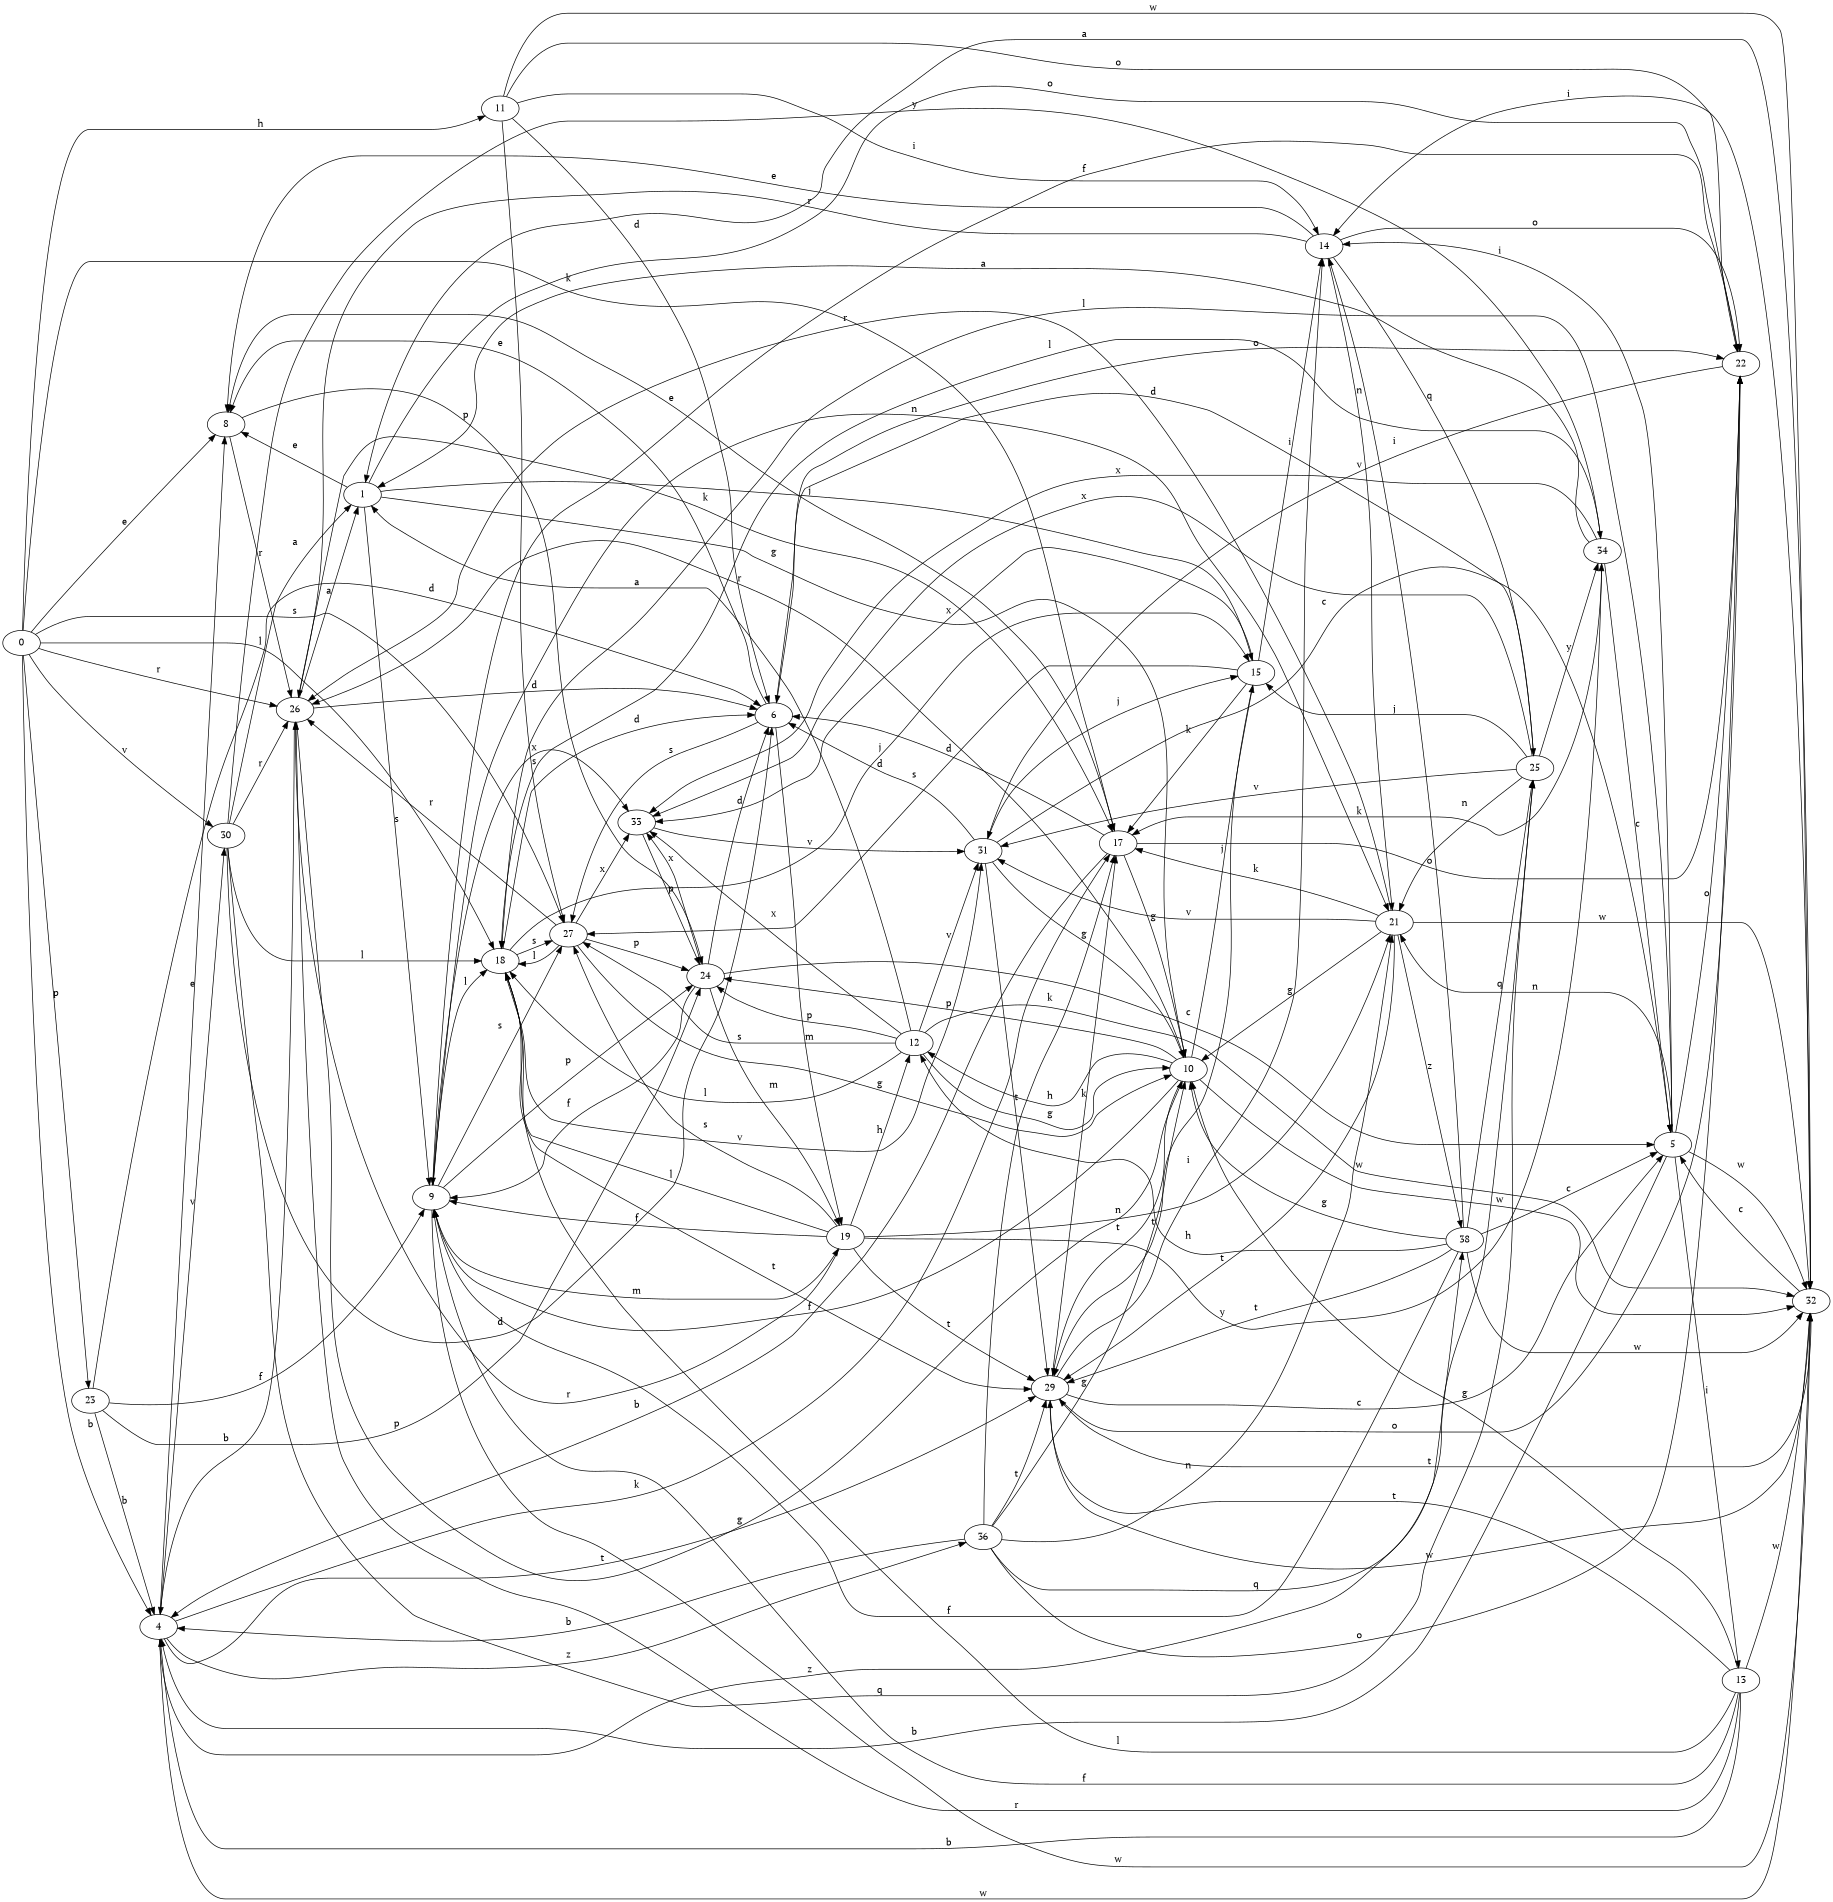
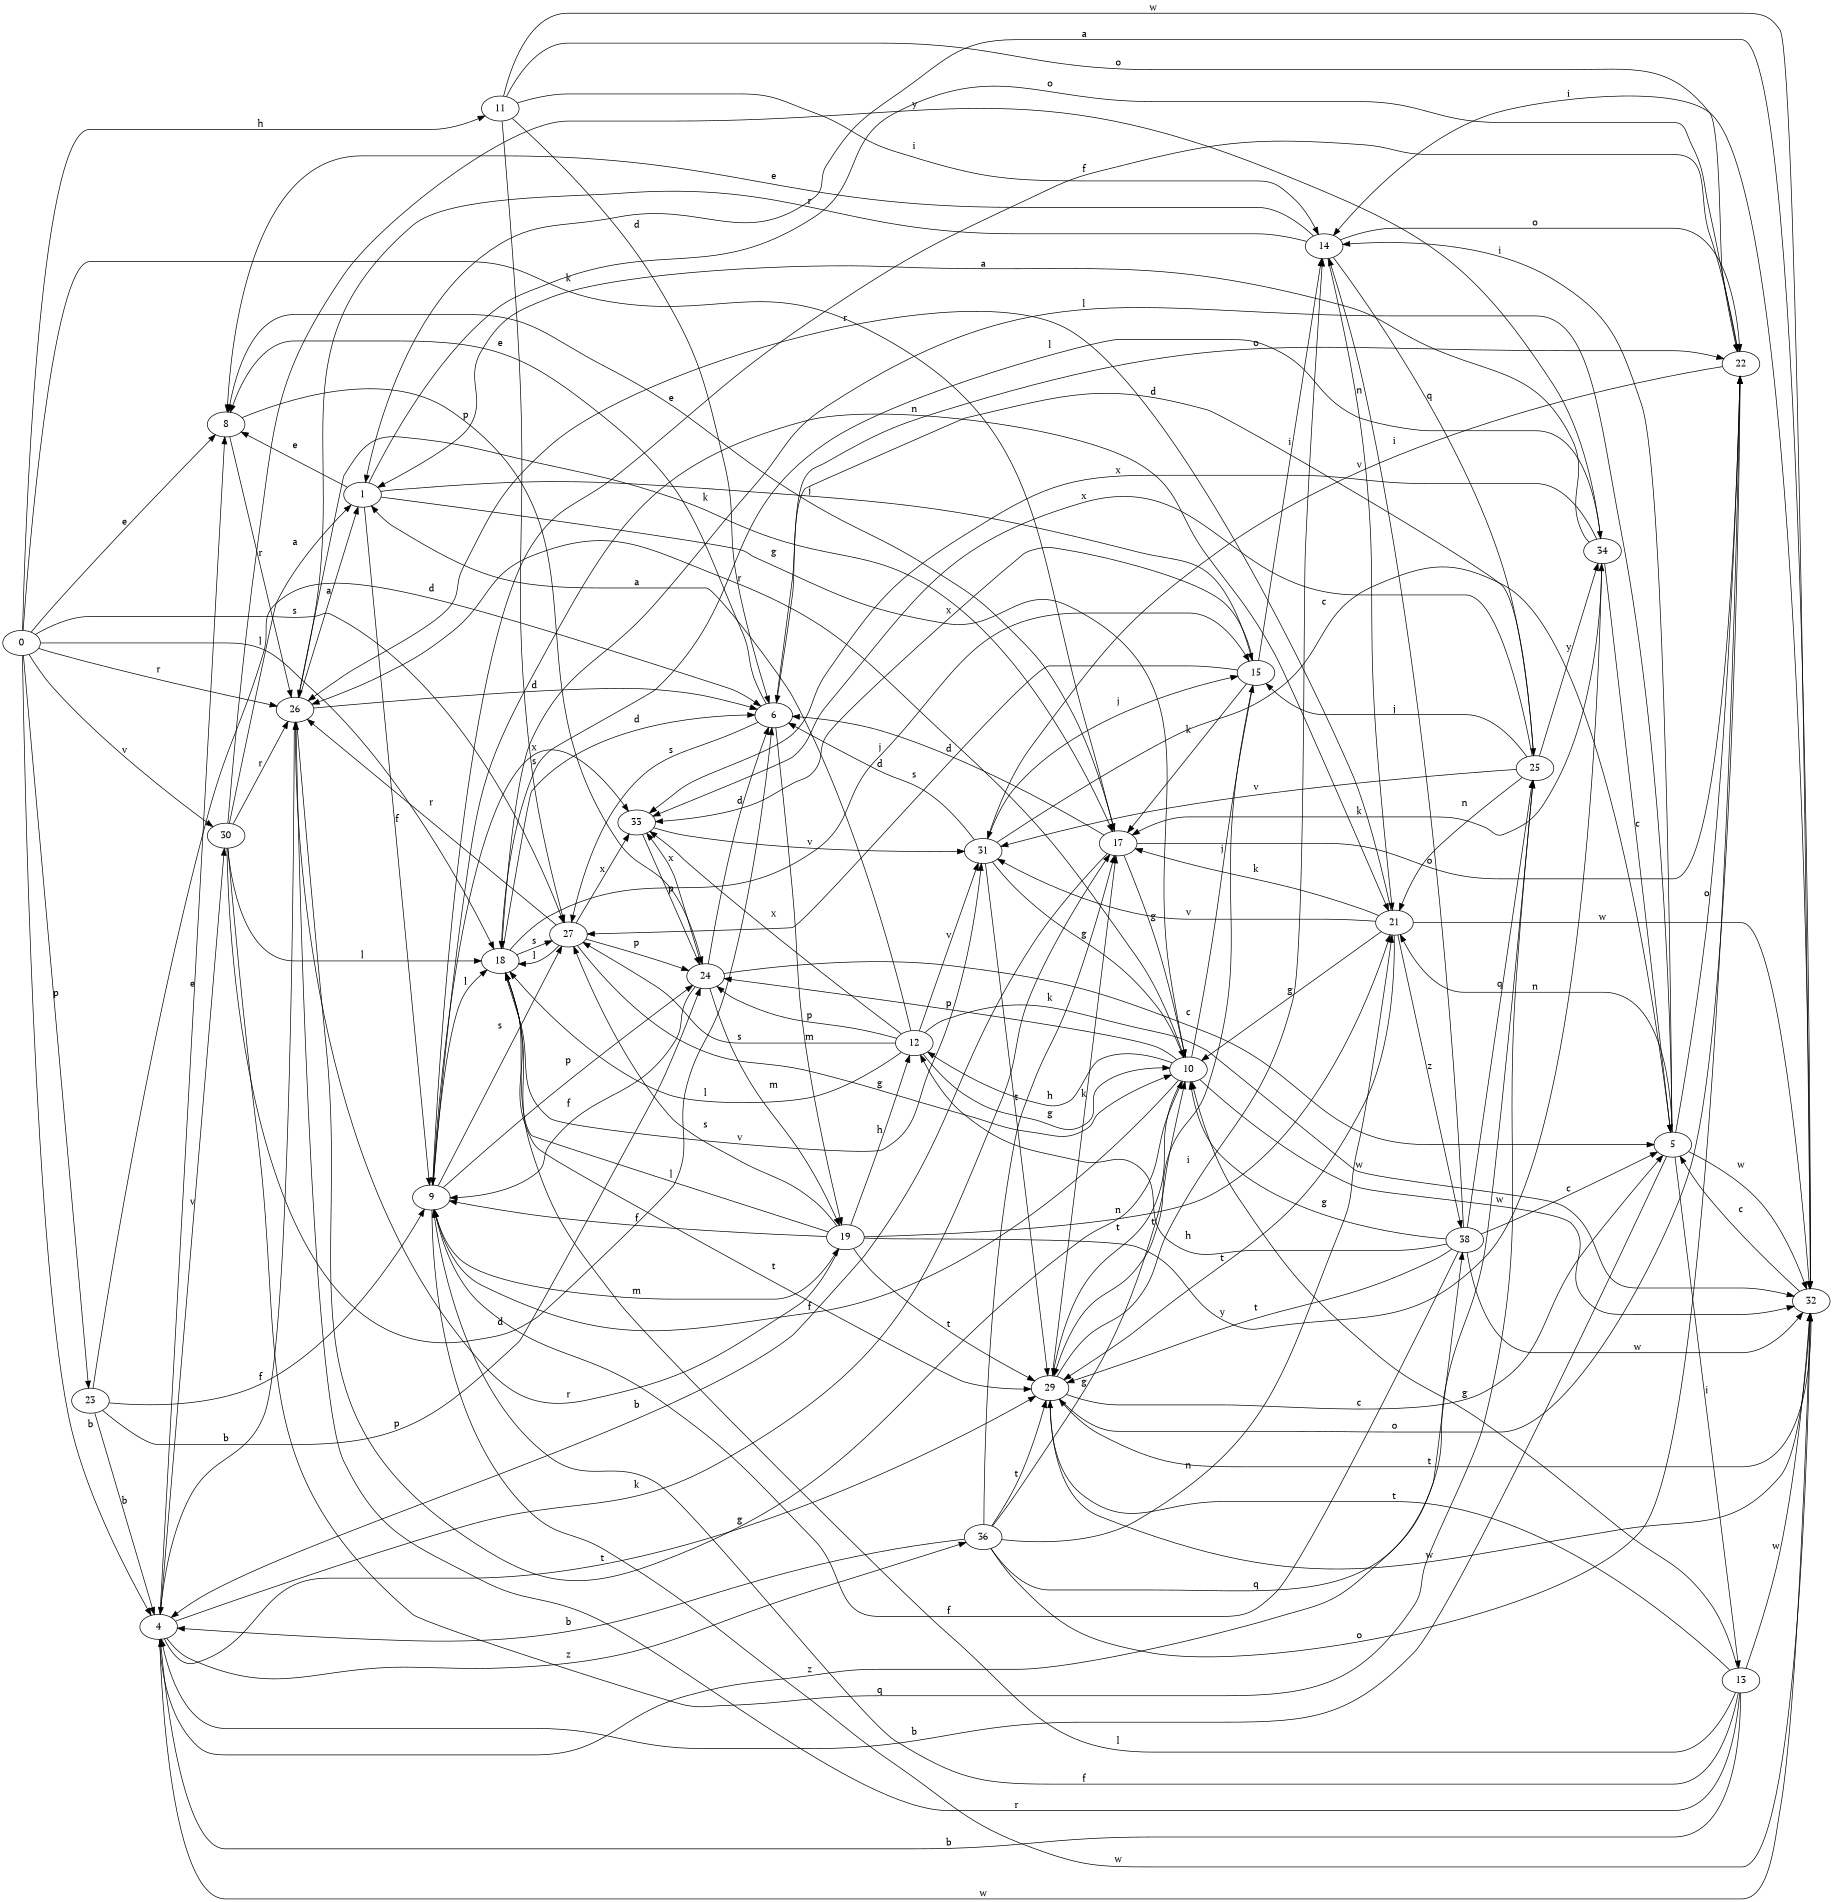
(397, 819) -> (397, 819)
